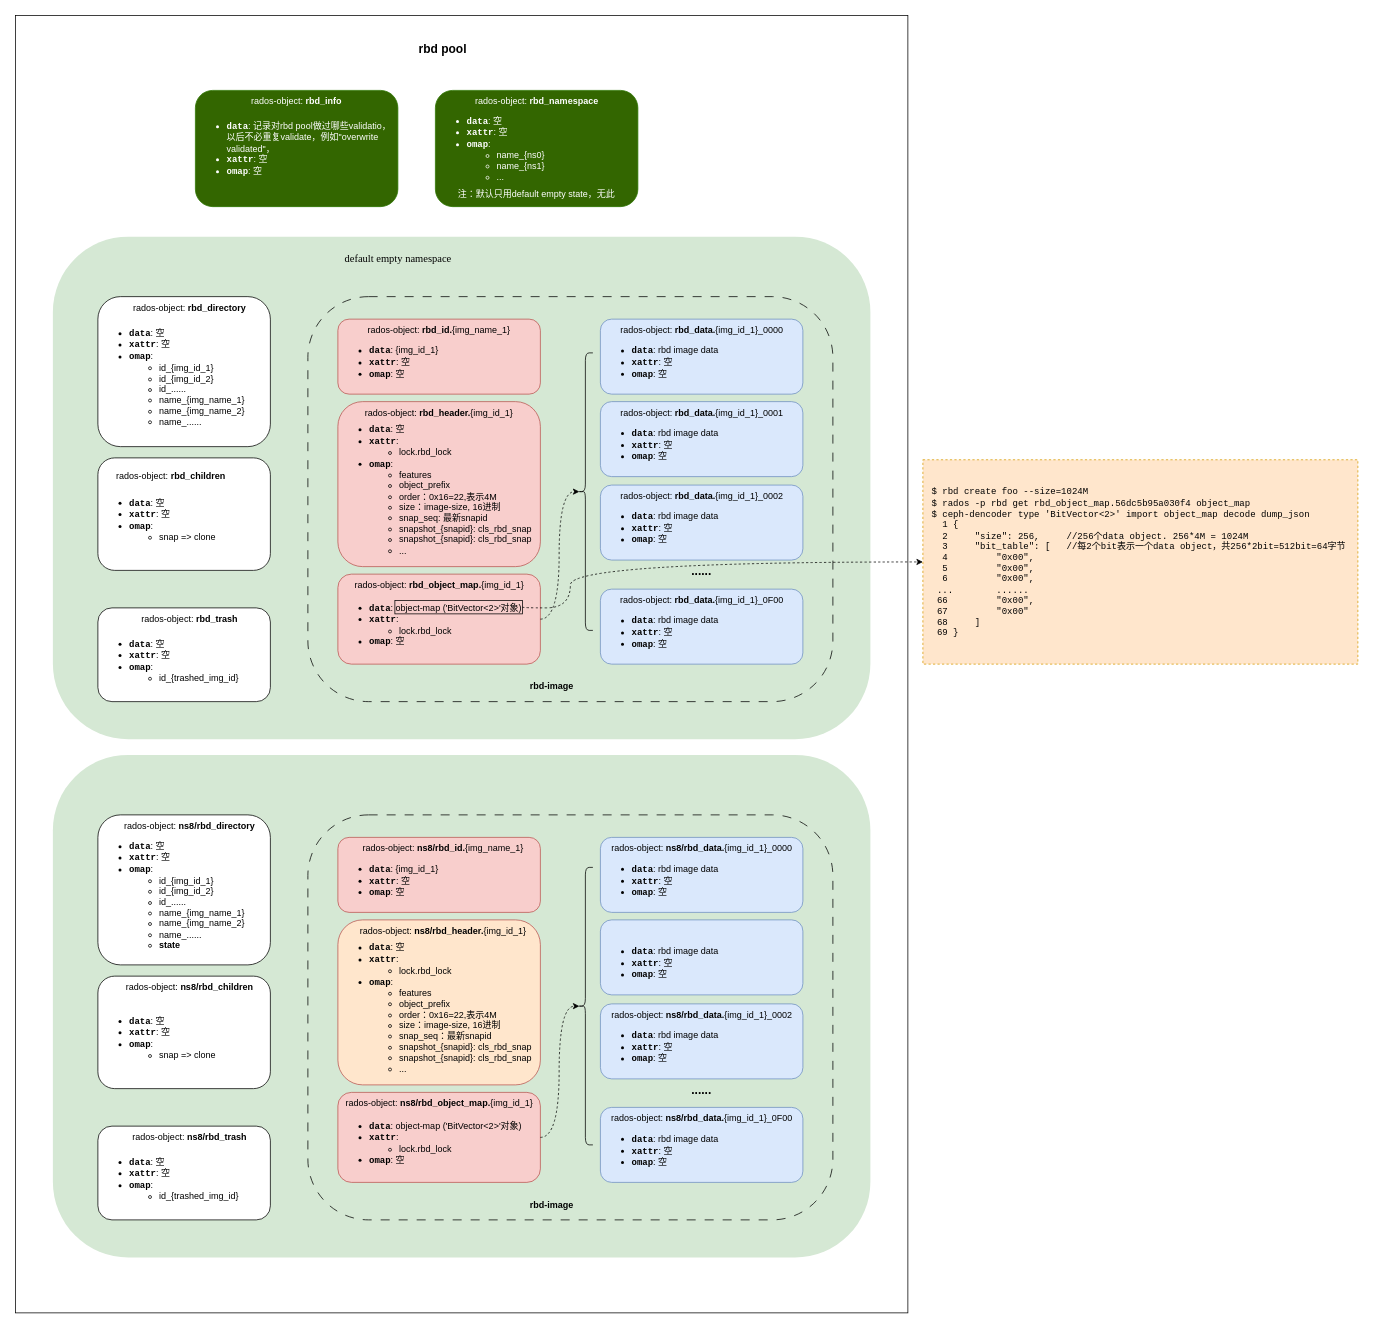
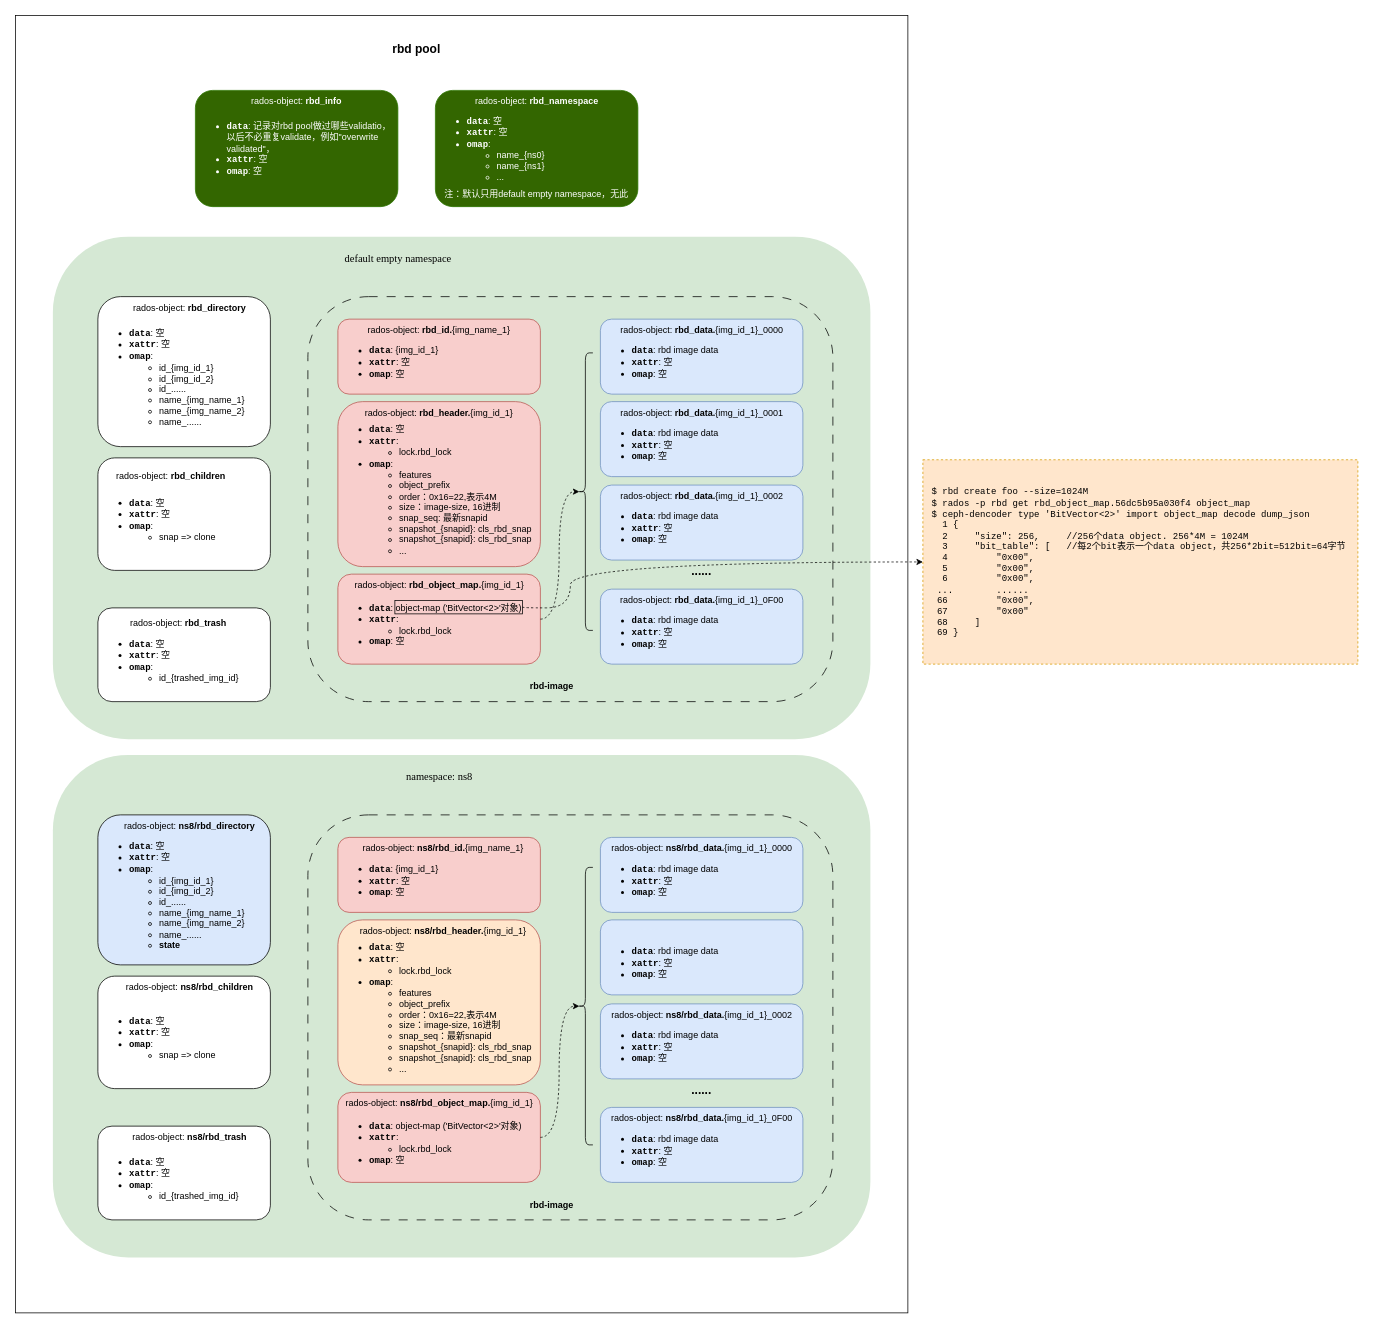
(443, 49) -> (417, 49)
(537, 195) -> (537, 195)
(190, 619) -> (179, 623)
none -> (439, 777)
(184, 890) -> (184, 890)
